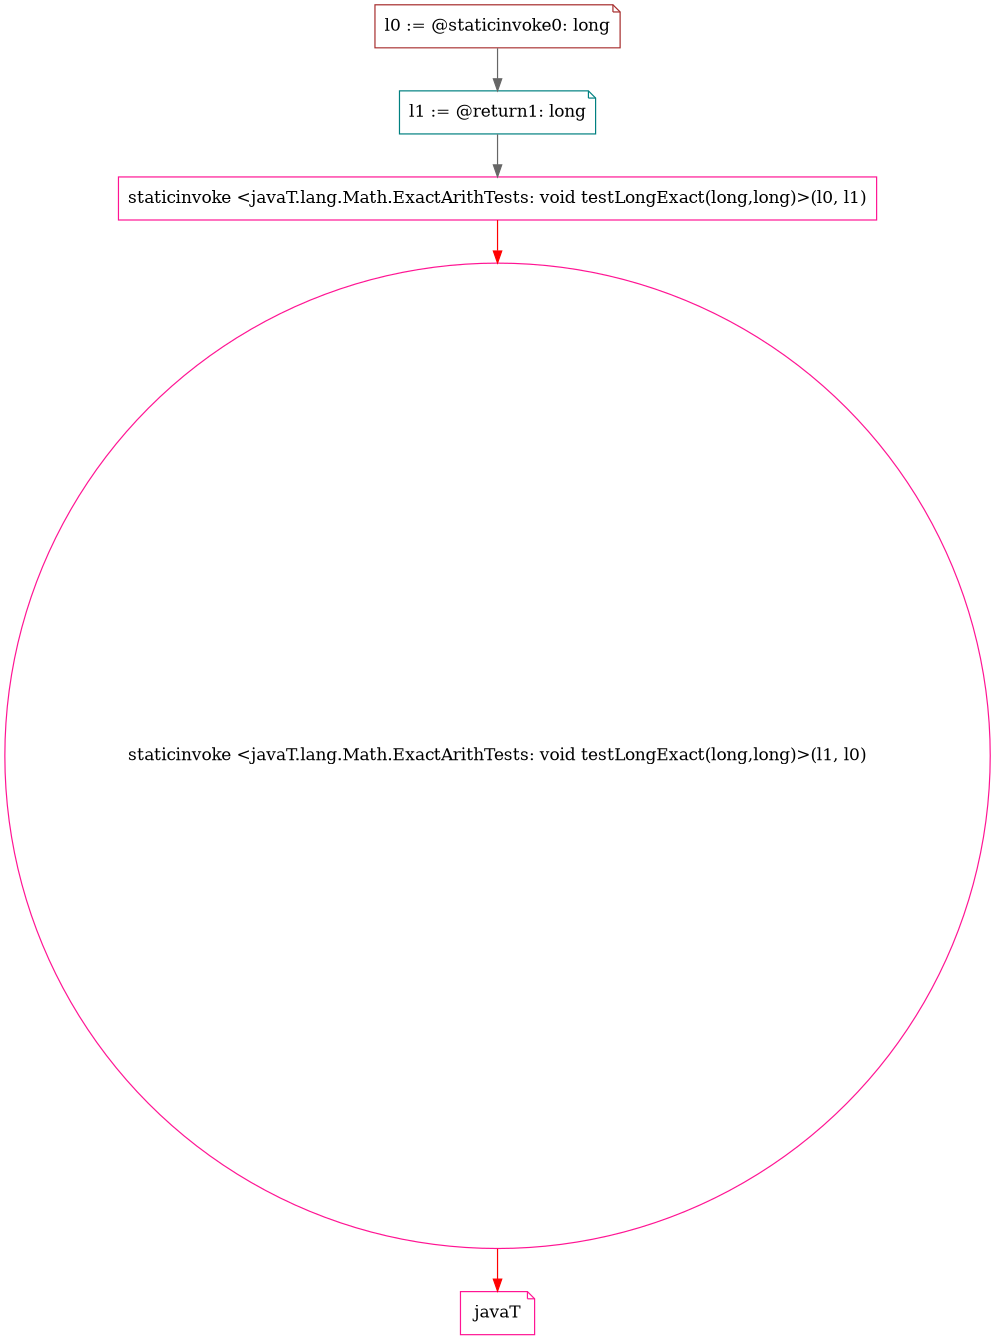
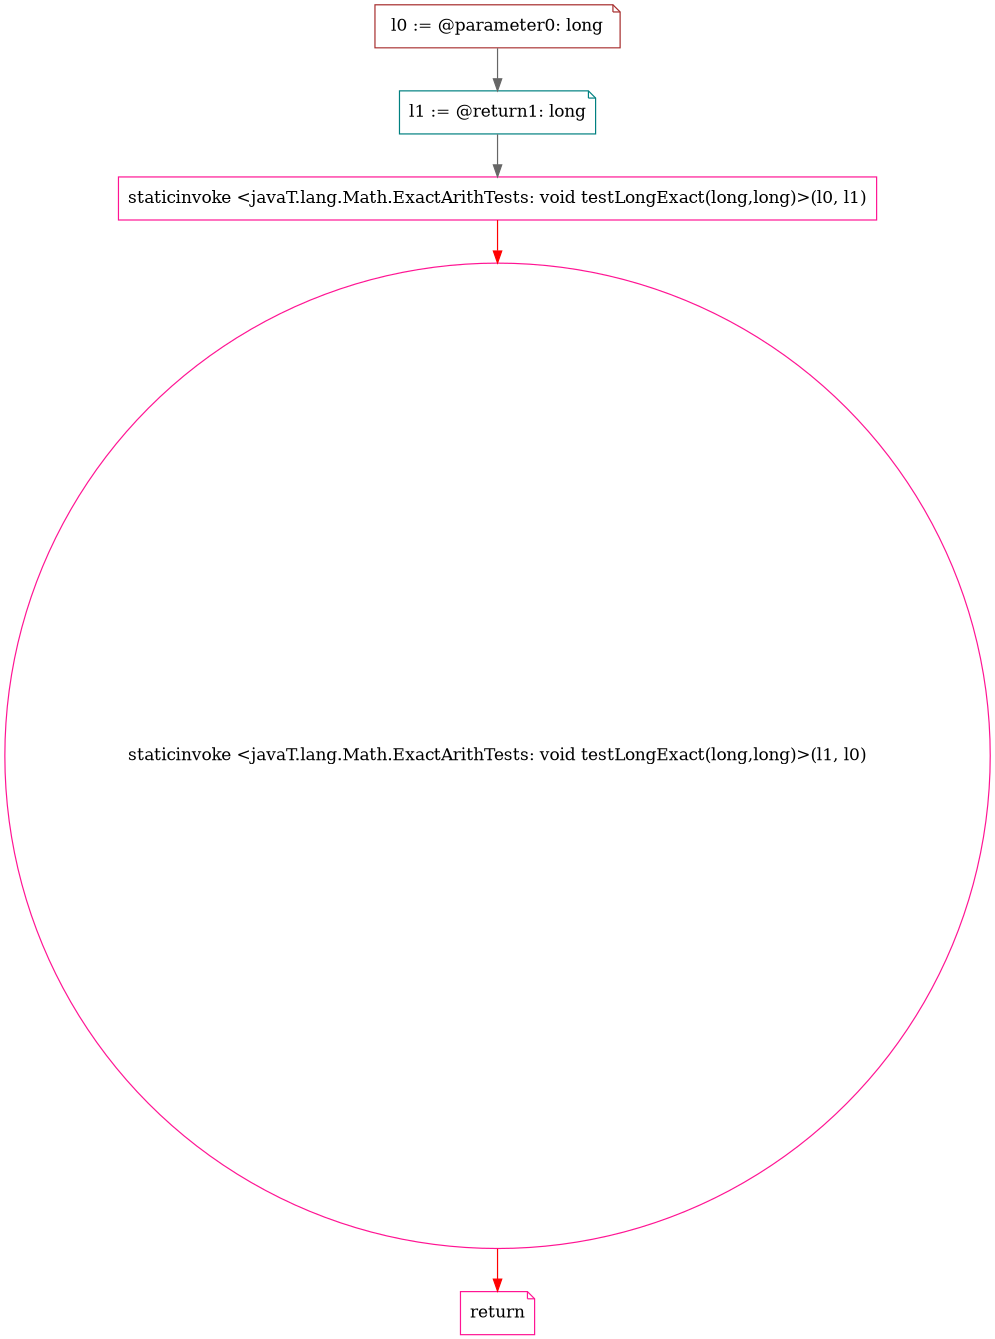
(498, 26) -> (498, 26)
(498, 1313) -> (498, 1313)
